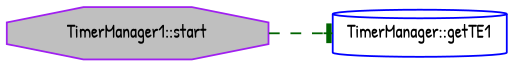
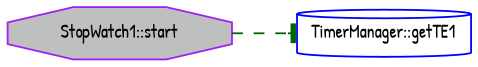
(138, 33) -> (120, 33)
